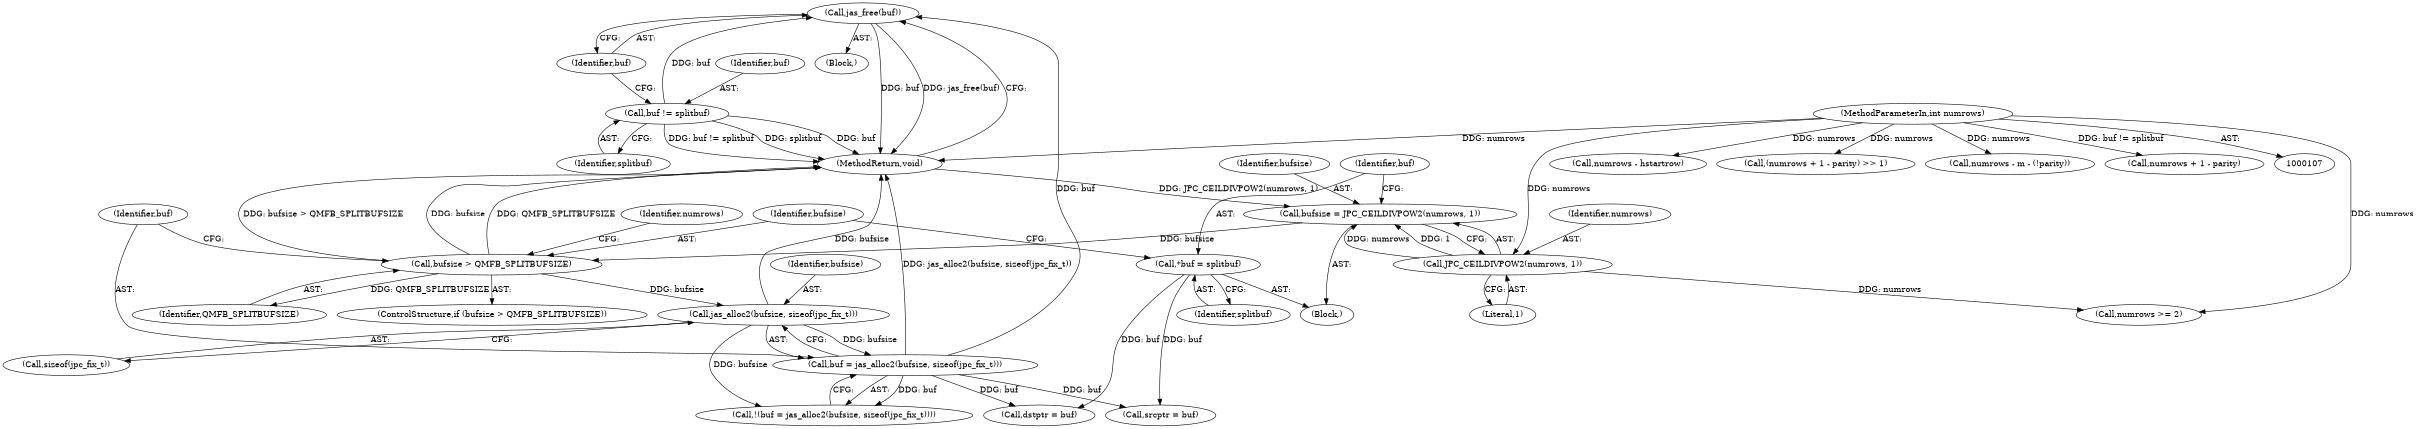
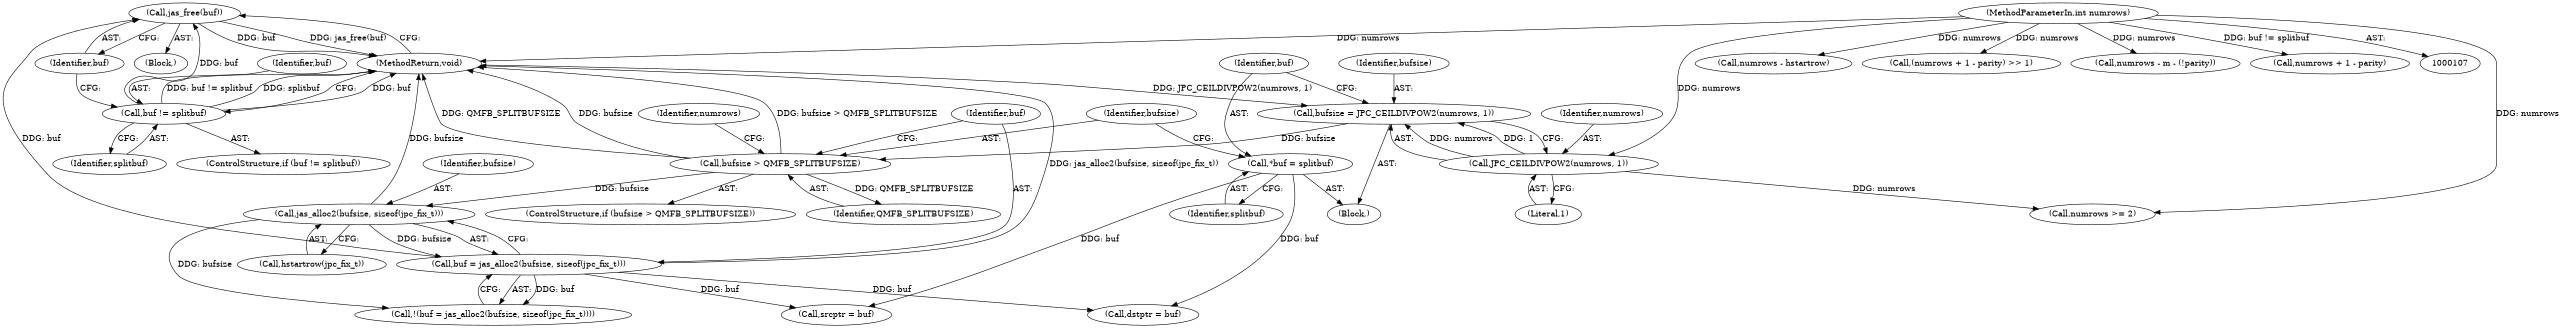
none -> (306, 98)
none -> (283, 164)
(66, 365) -> (312, 265)
